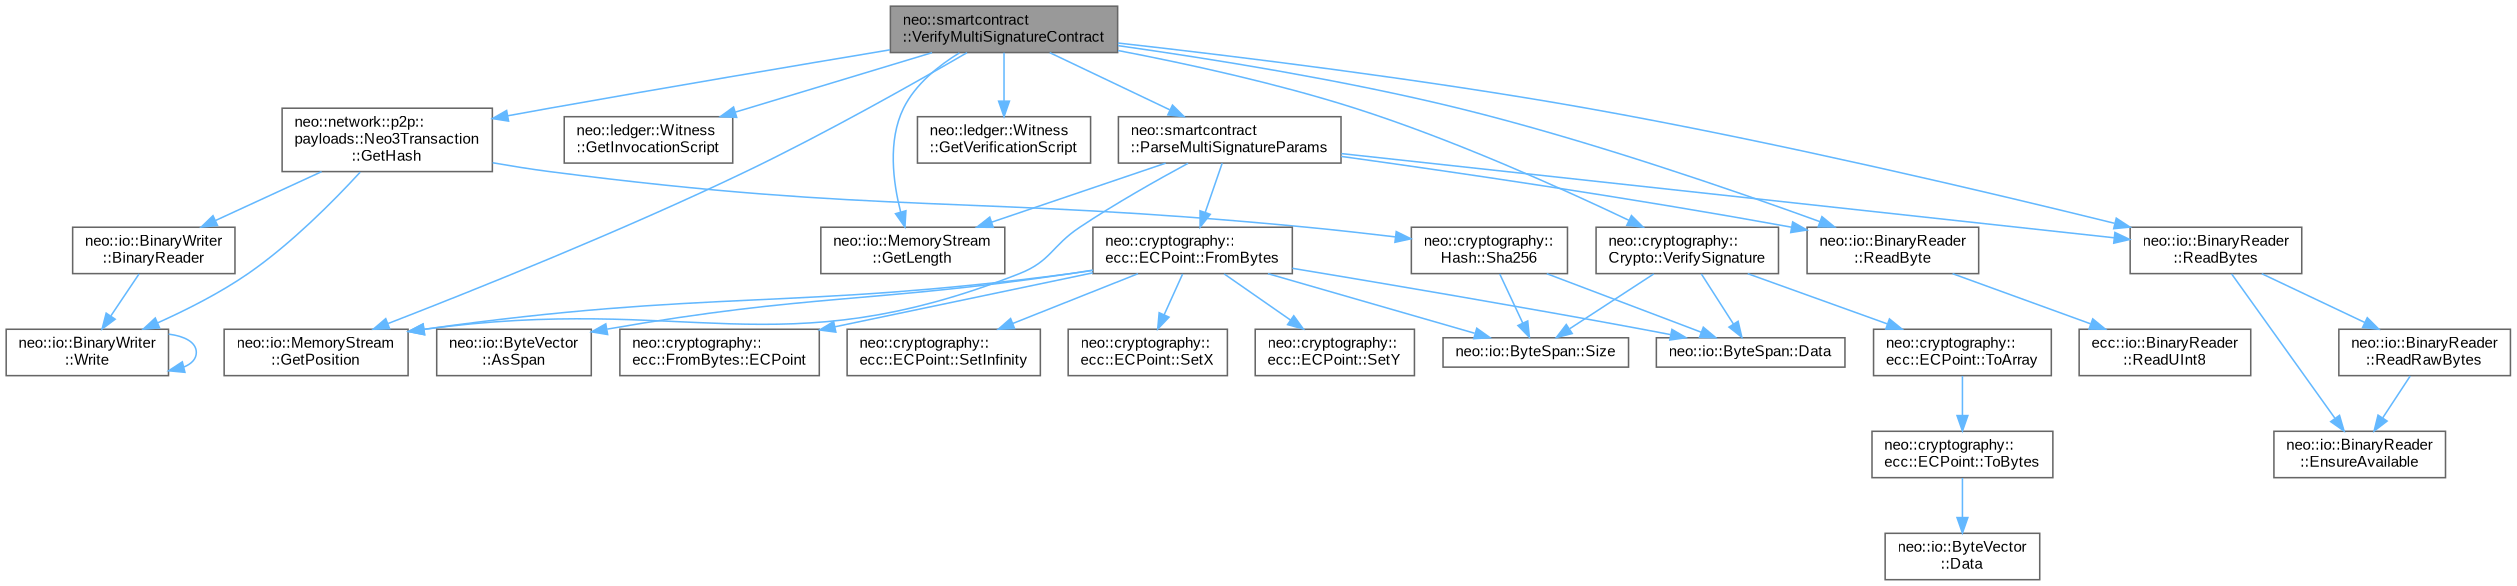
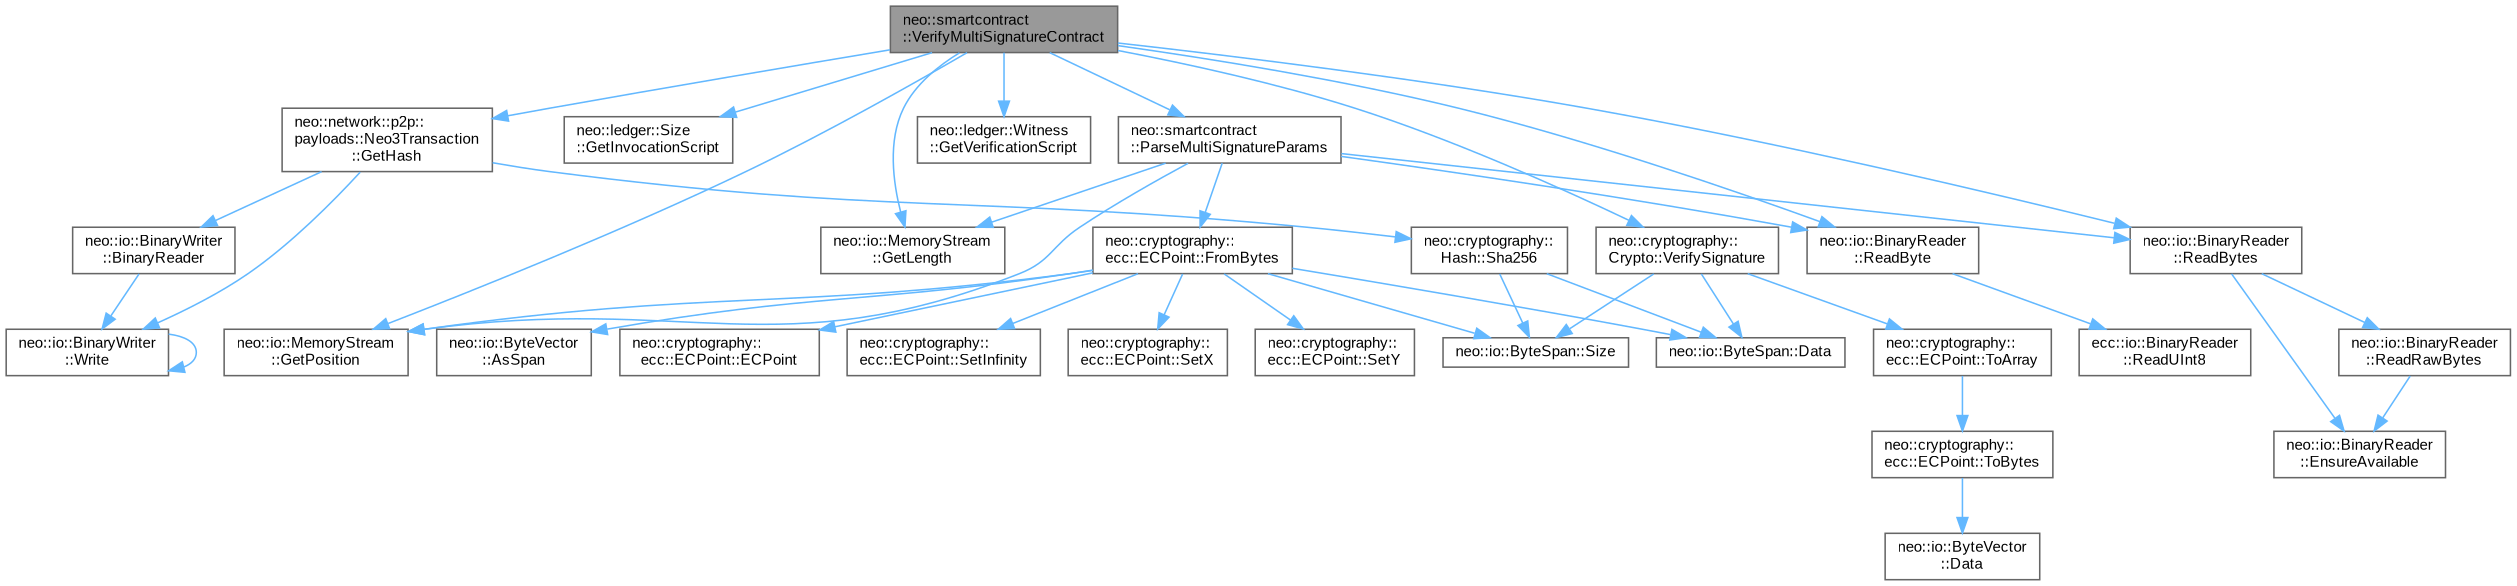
(648, 140) -> (648, 140)
(720, 352) -> (720, 352)
